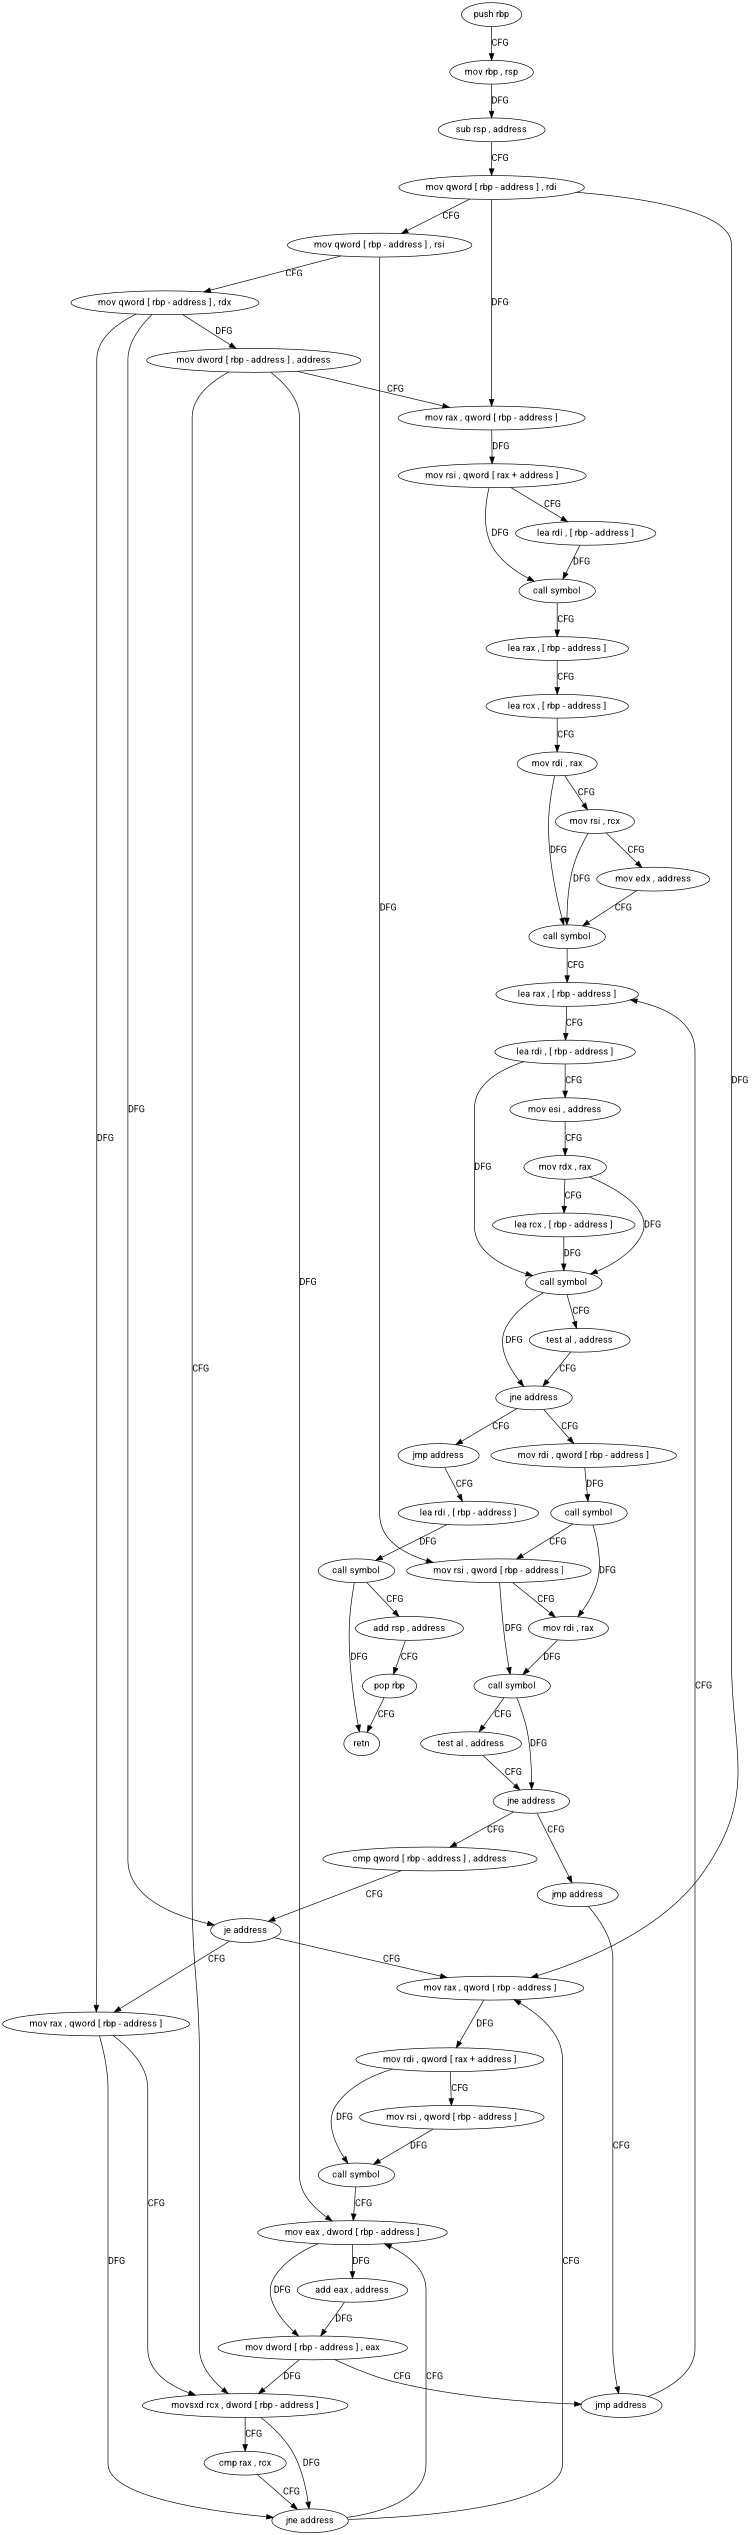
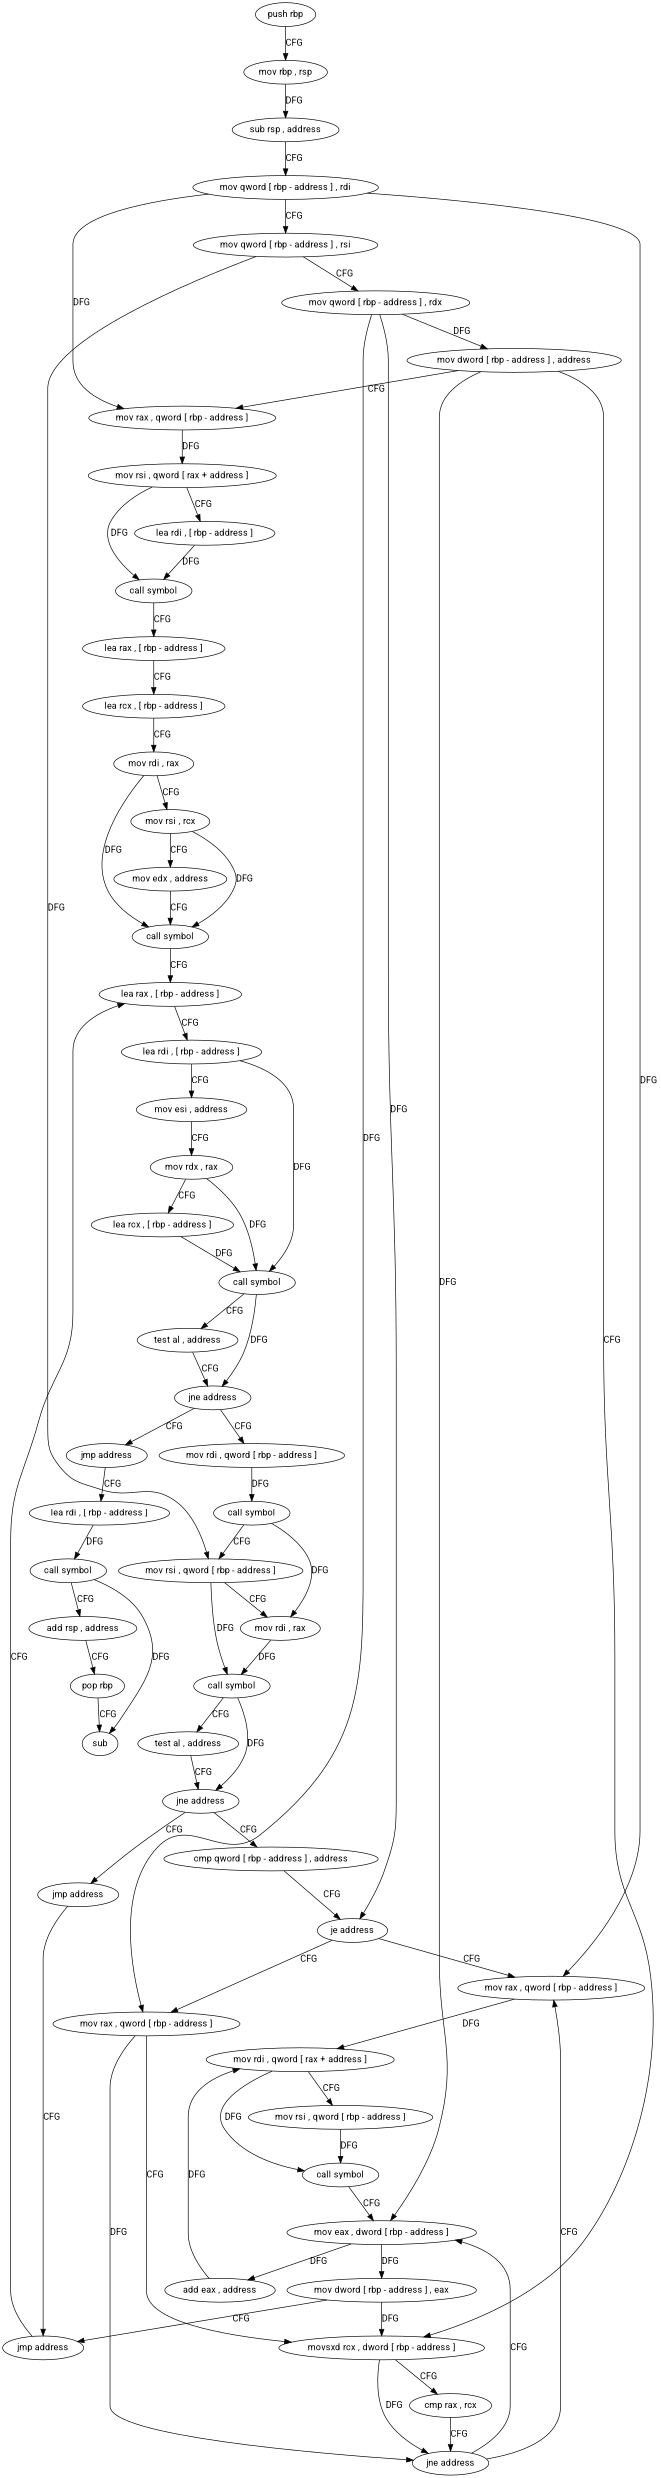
(362, 1744) -> (100, 1744)
(335, 2316) -> (188, 2166)
